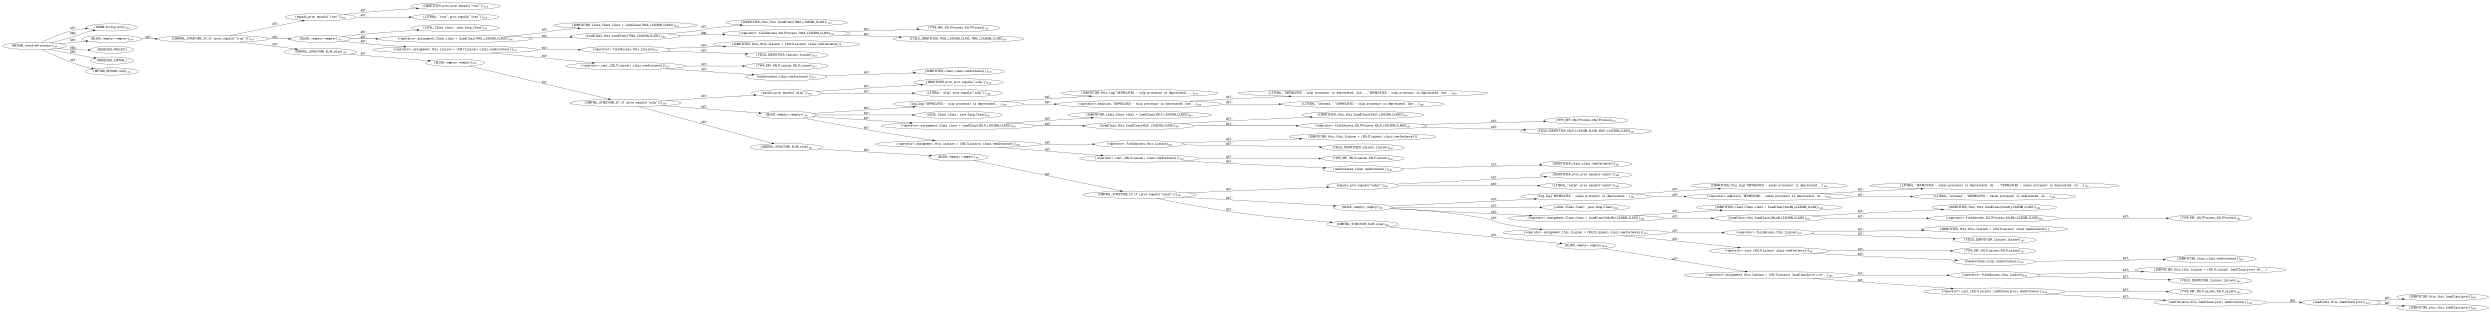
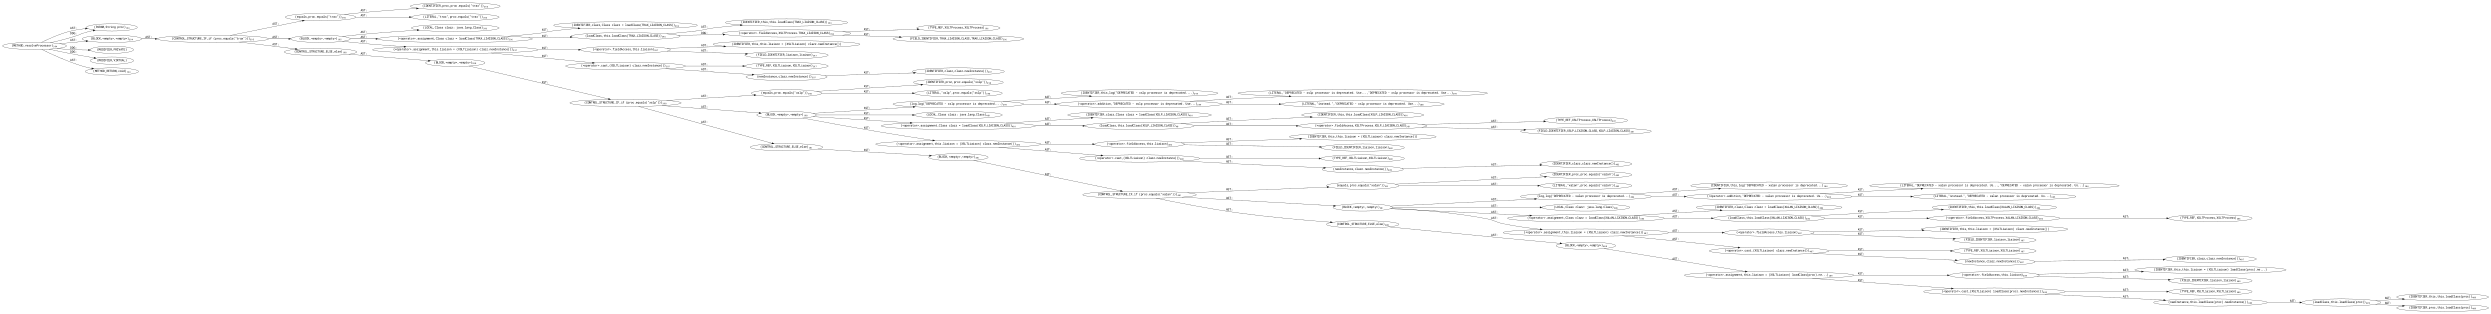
(2294, 301) -> (2294, 301)
